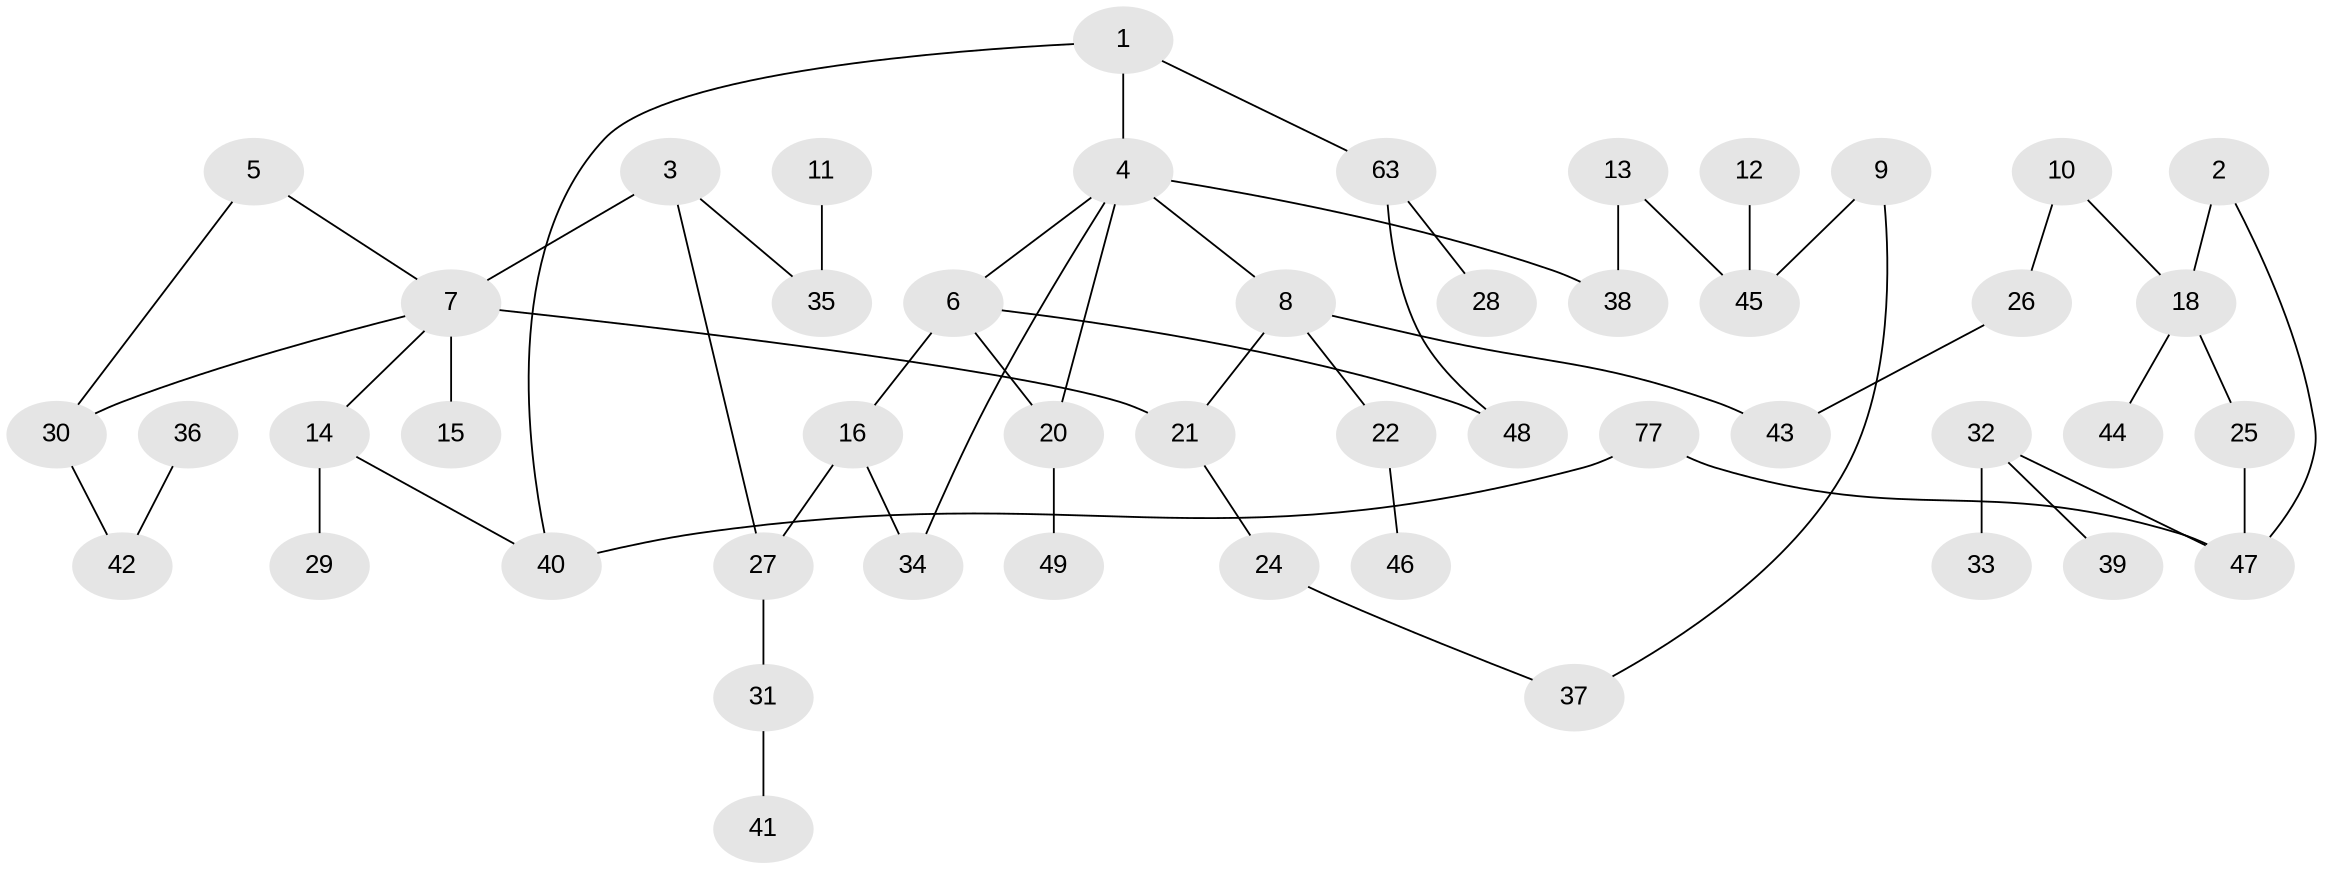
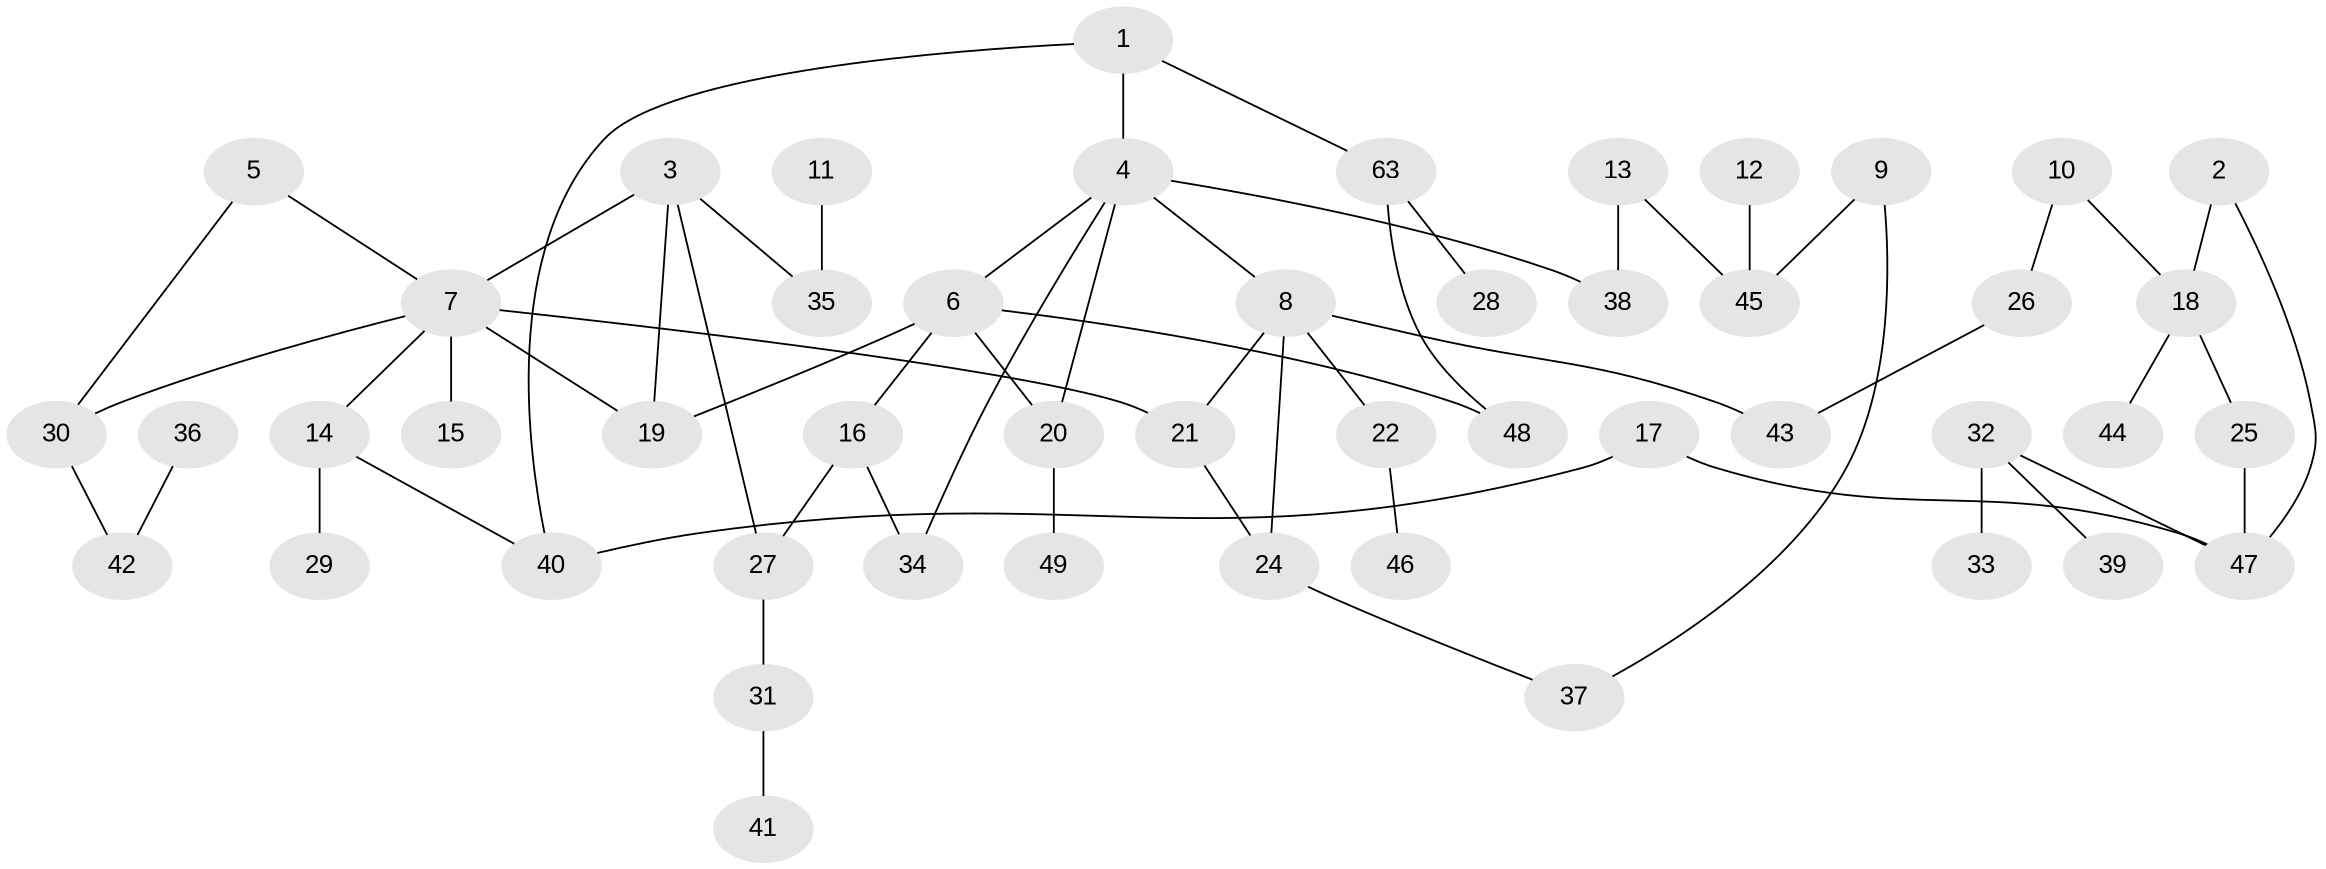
none -> (652, 435)
none -> (1278, 435)
(1649, 435) -> (1649, 435)
